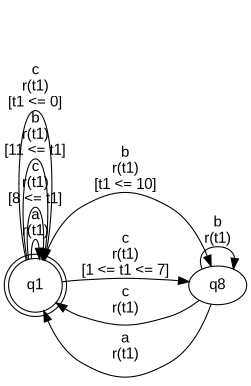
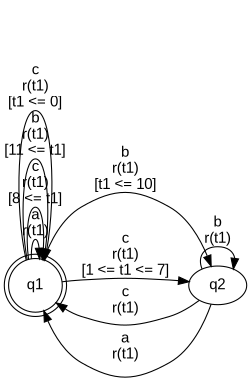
(218, 285) -> (218, 285)
